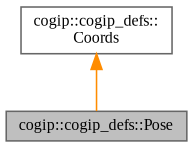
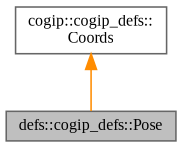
(97, 126) -> (91, 126)
